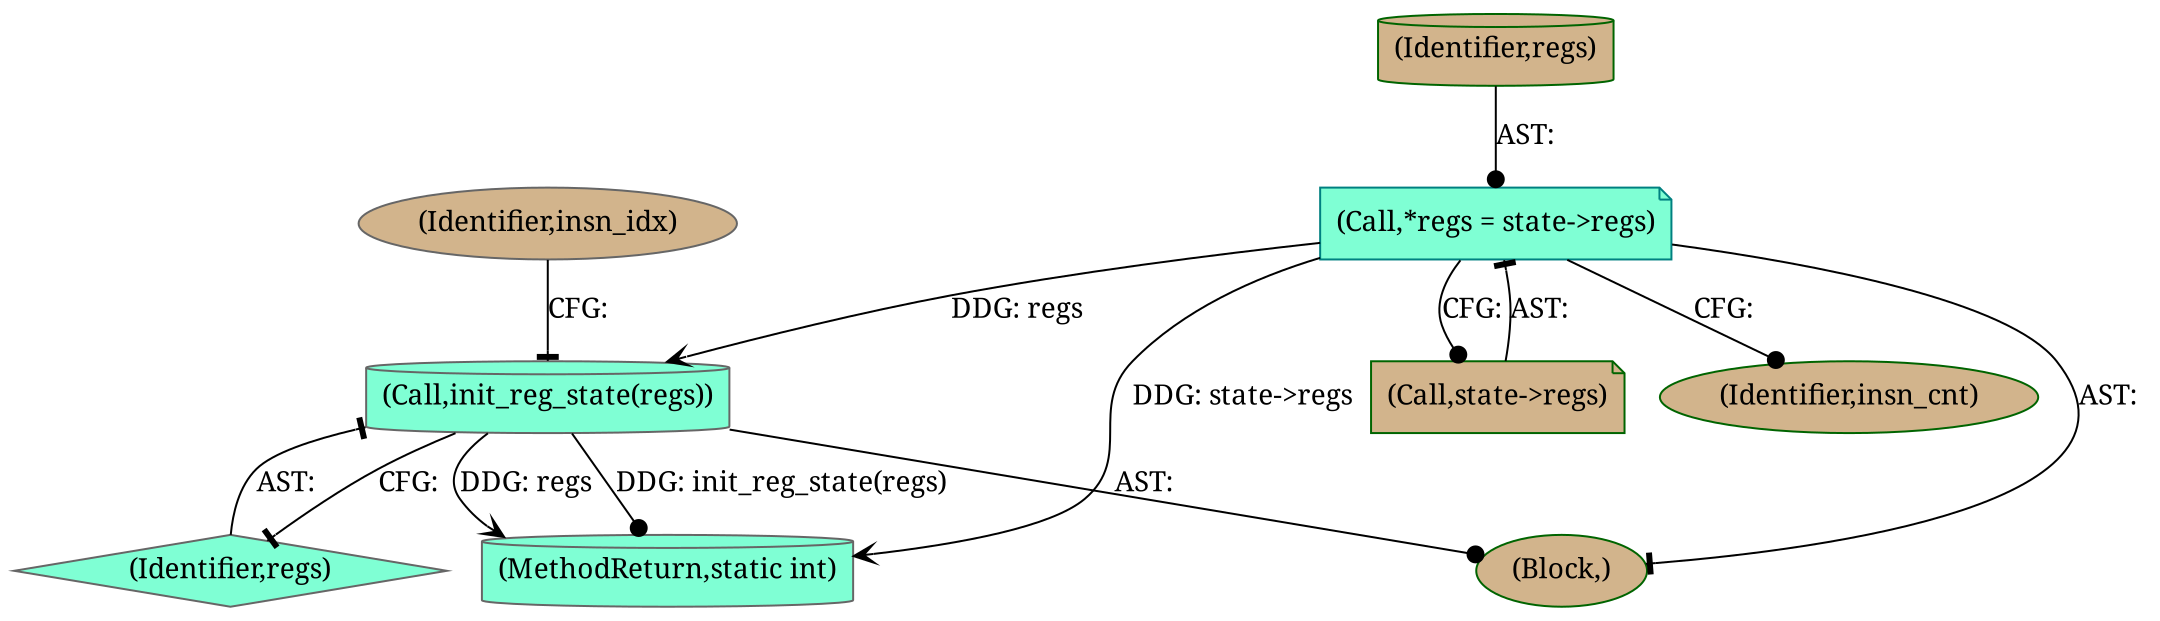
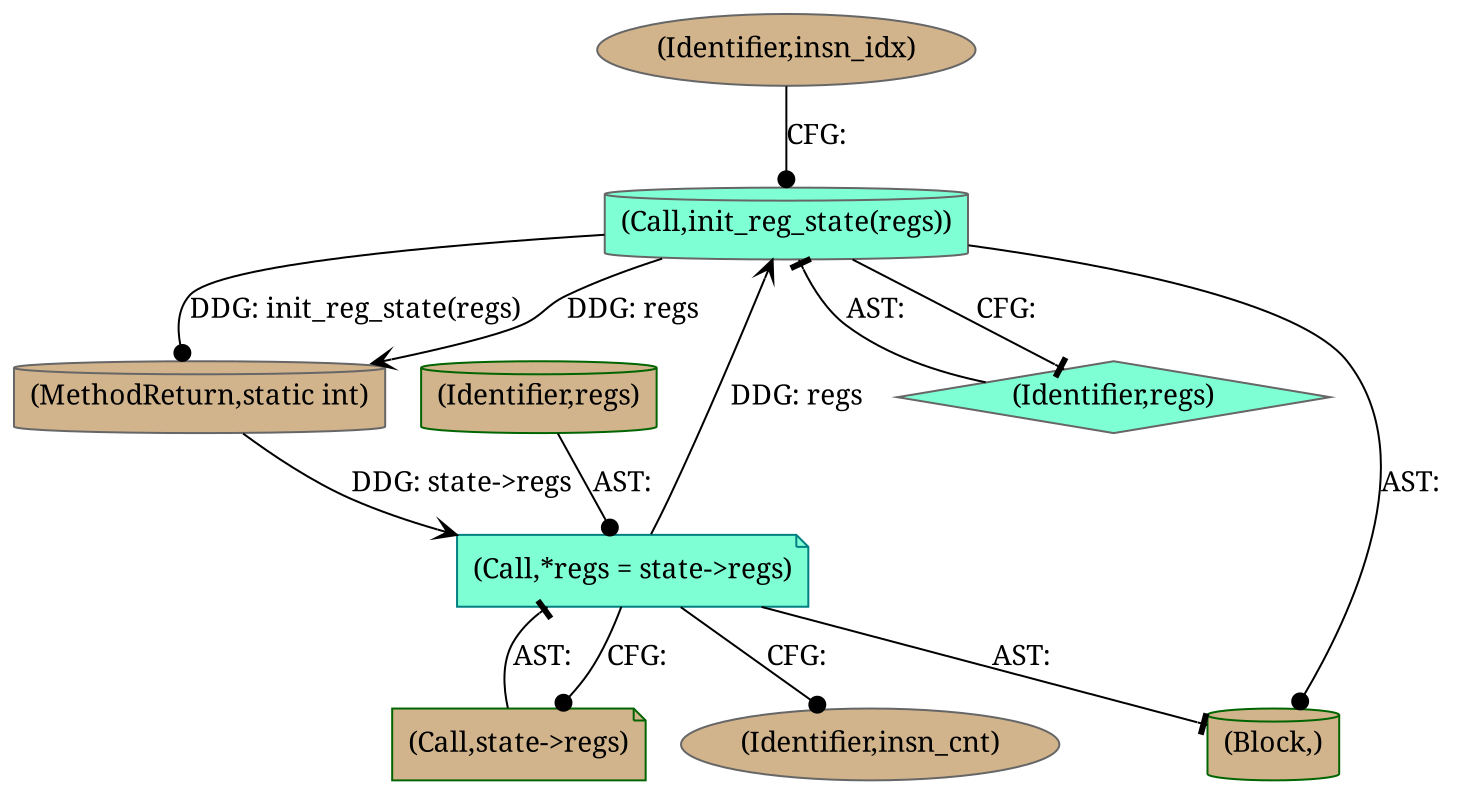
(548, 305) -> (786, 129)
(1849, 397) -> (870, 744)
(1110, 433) -> (335, 492)
(668, 571) -> (200, 397)
(1562, 571) -> (1273, 744)
